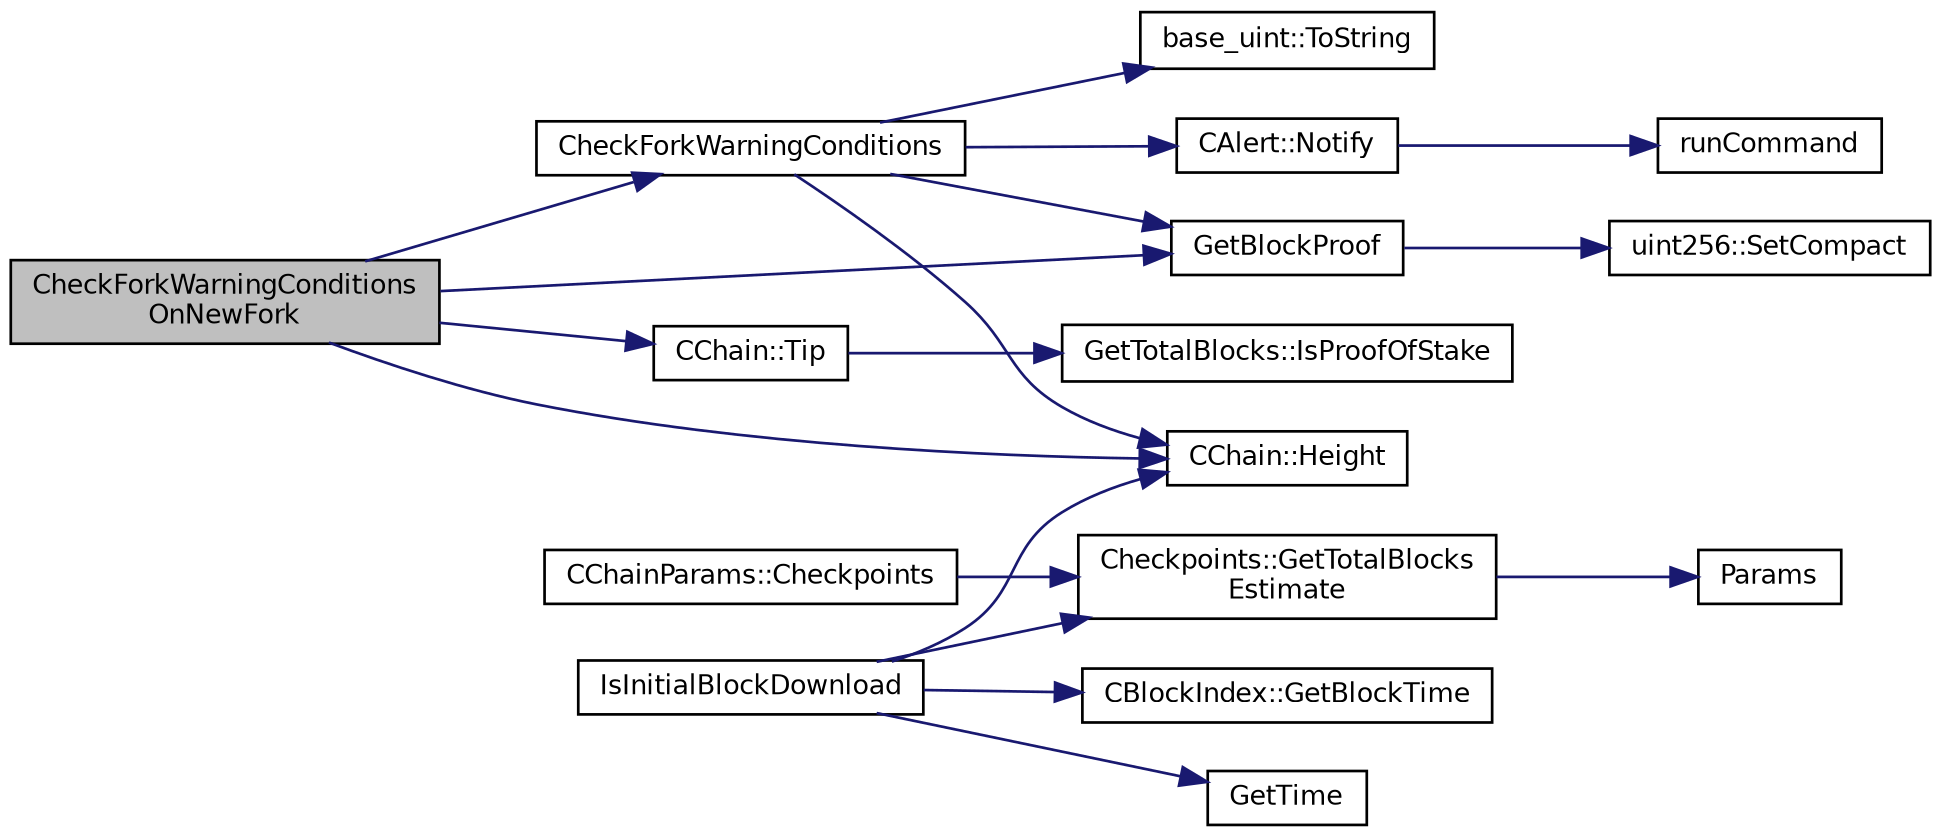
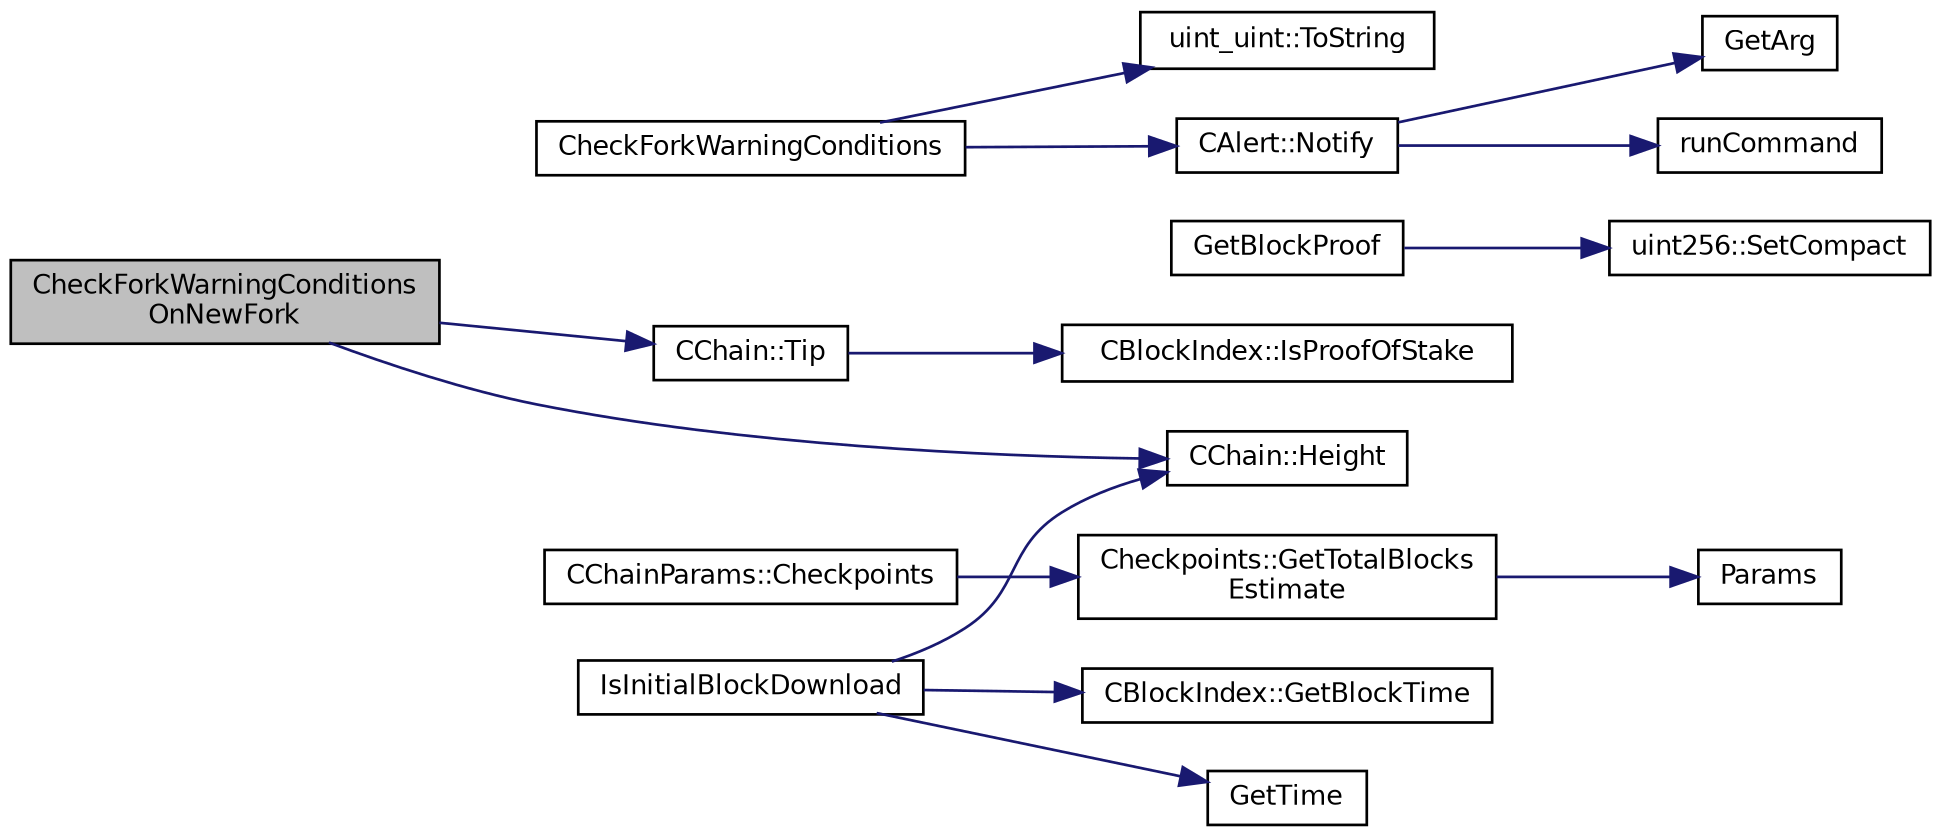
(1287, 40) -> (1287, 40)
none -> (1770, 43)
(1017, 198) -> none
(500, 222) -> none
(792, 273) -> none
(970, 307) -> none
(1287, 353) -> (1287, 353)
(979, 641) -> none
